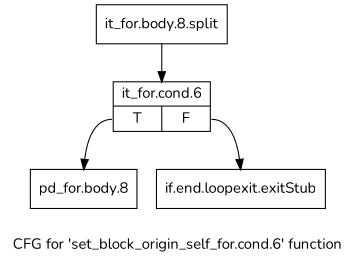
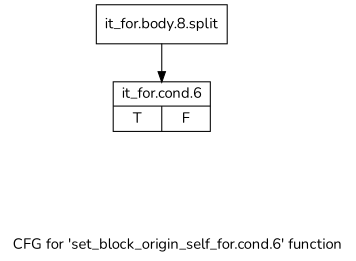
(84, 189) -> none
(241, 189) -> none
